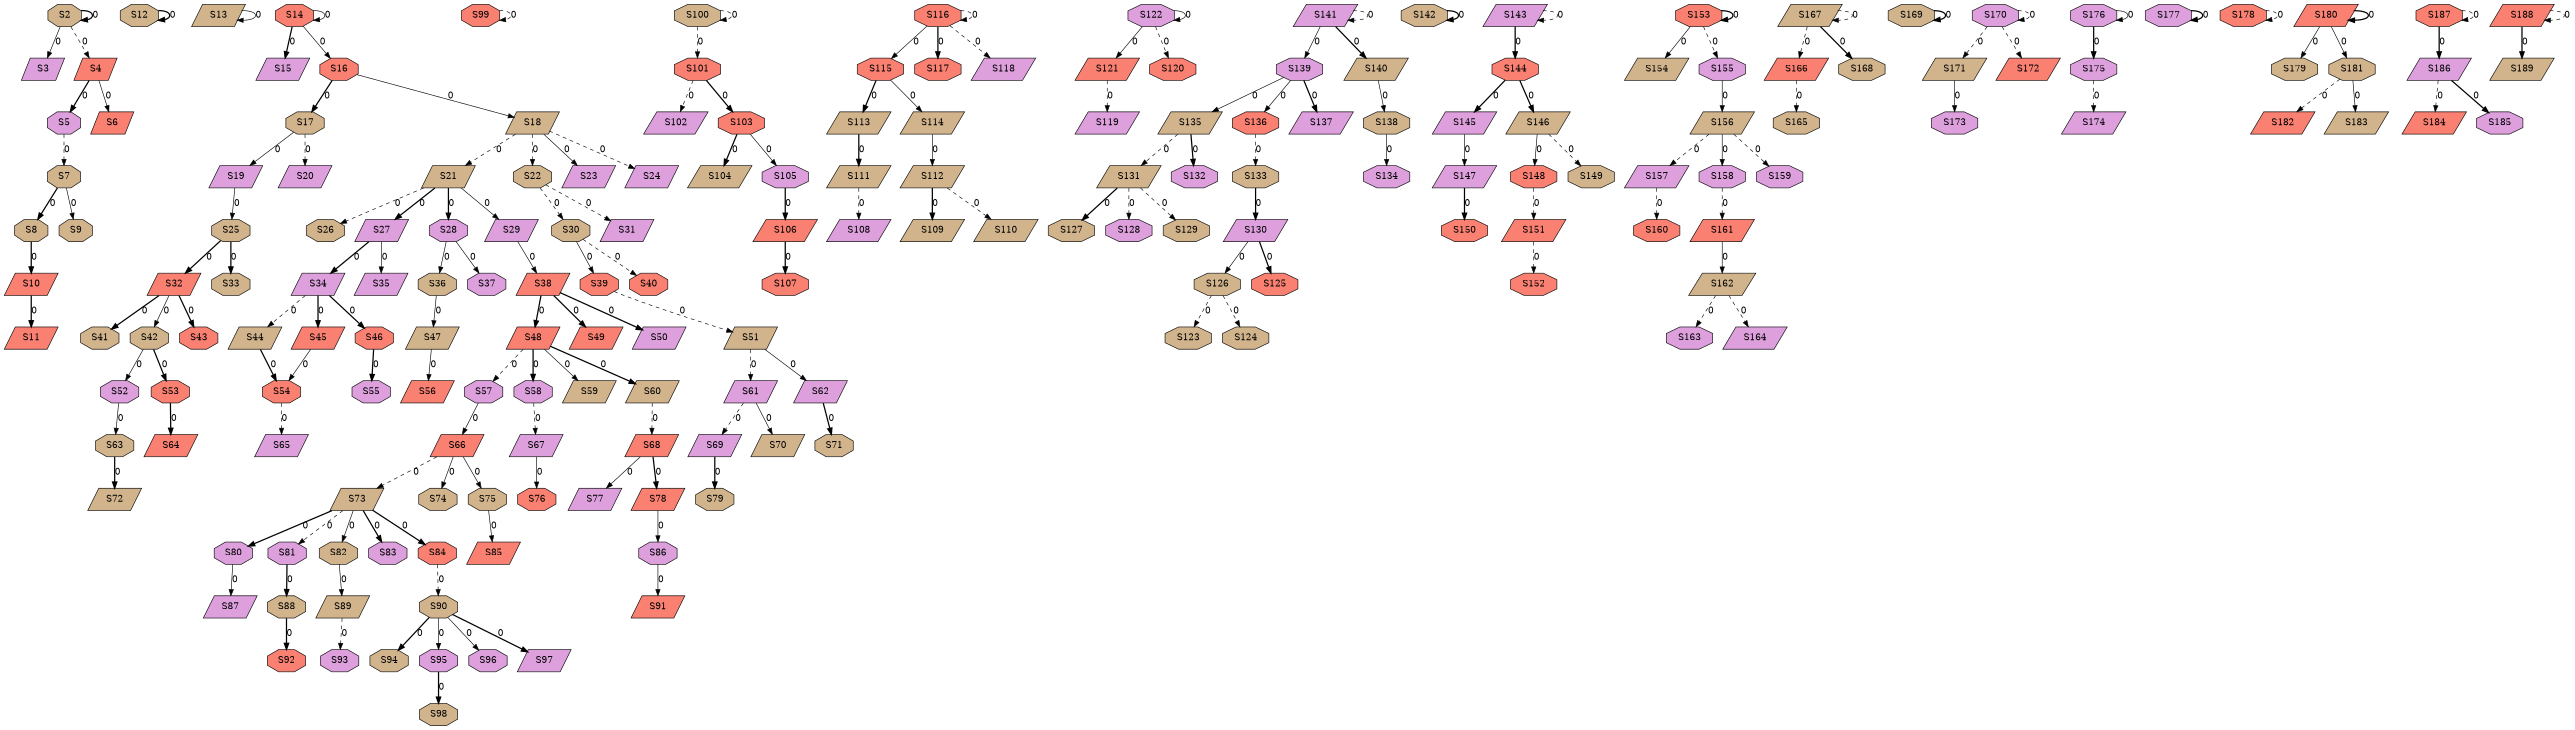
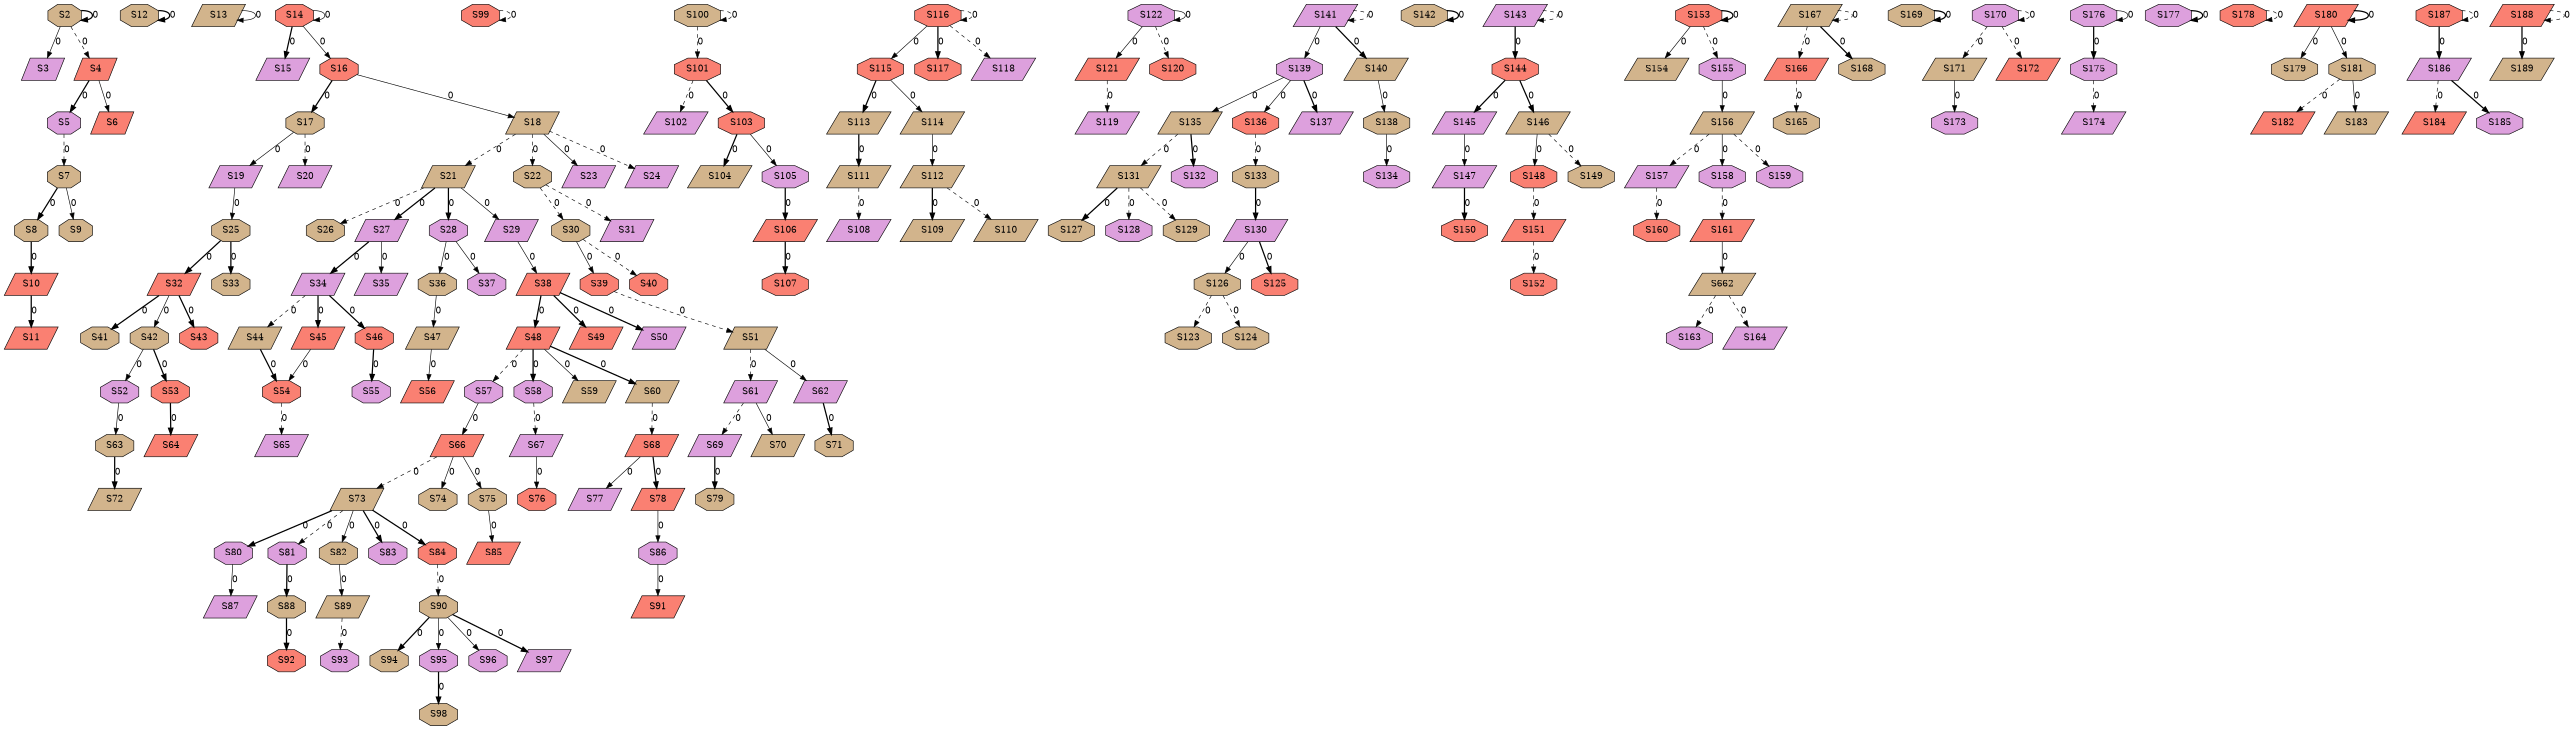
(1722, 284) -> (1722, 284)
